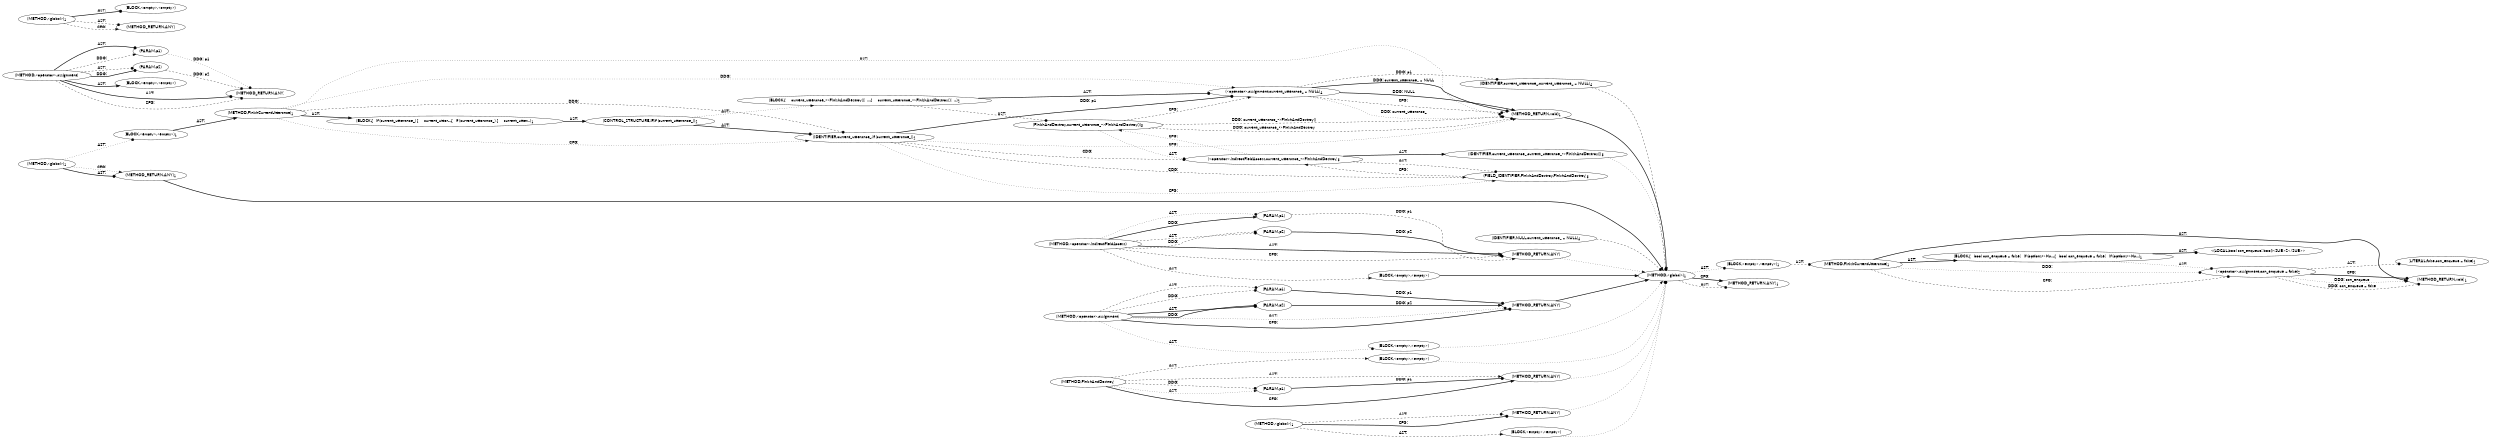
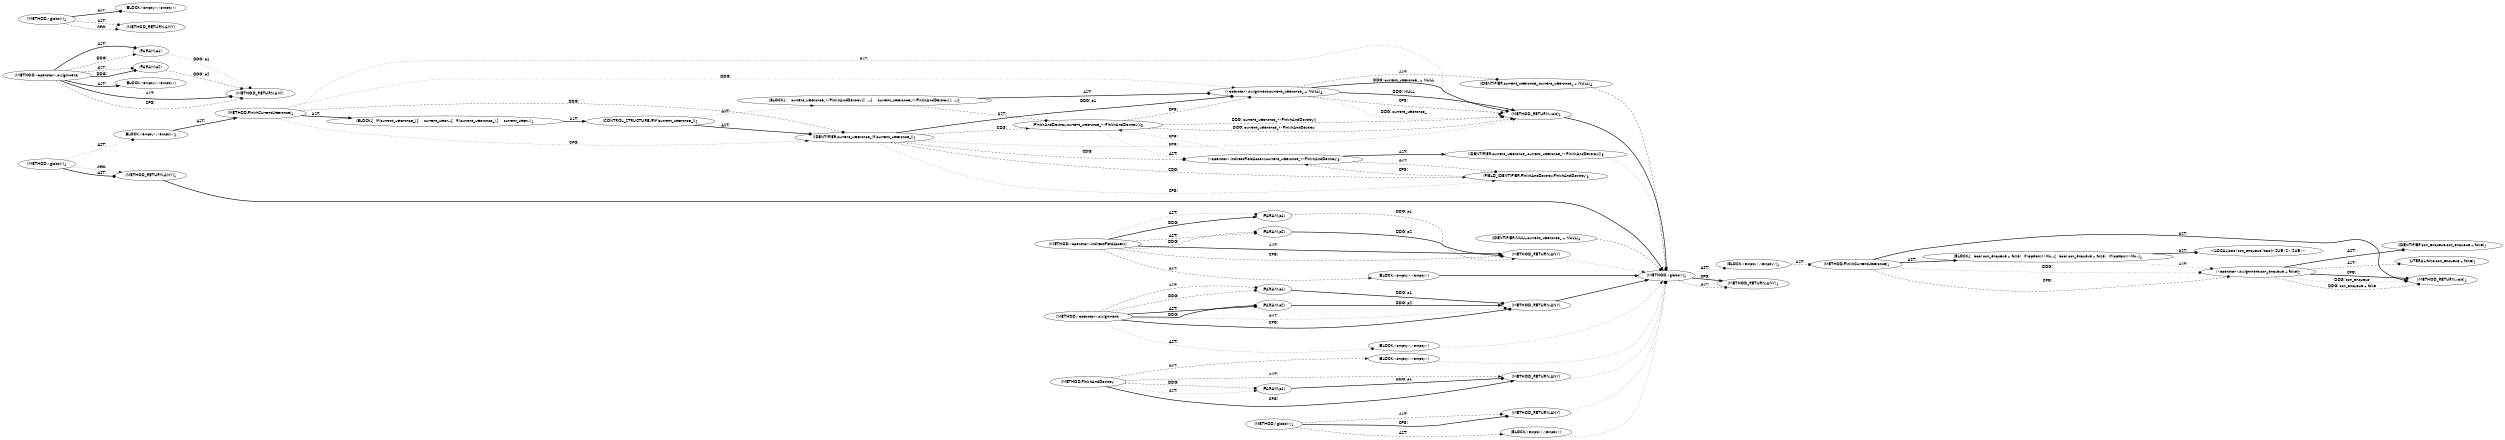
(1404, 72) -> (1404, 72)
(1186, 110) -> (1186, 110)
none -> (973, 132)
none -> (2442, 246)
